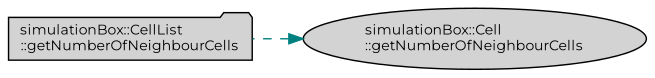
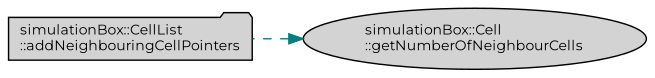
(130, 39) -> (130, 39)
